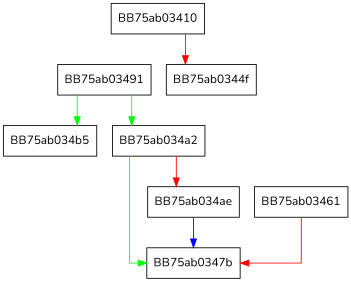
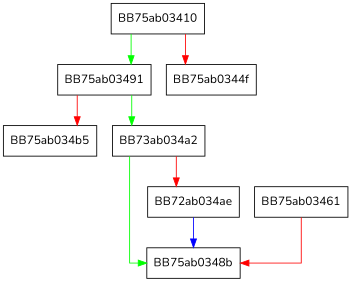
none -> (131, 45)
(77, 106) -> (77, 106)
(159, 141) -> (159, 141)
(193, 202) -> (193, 202)
(193, 263) -> (193, 263)
